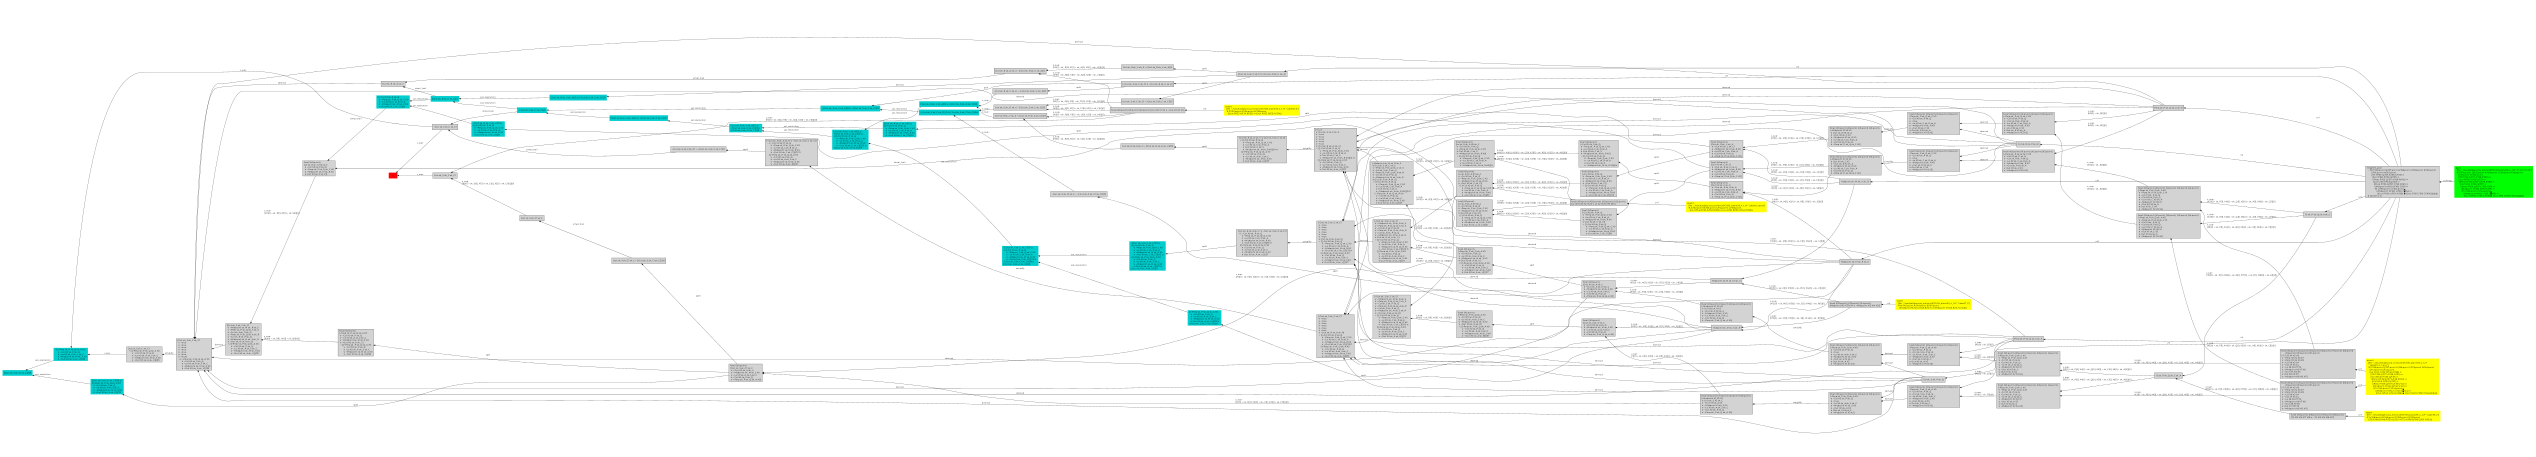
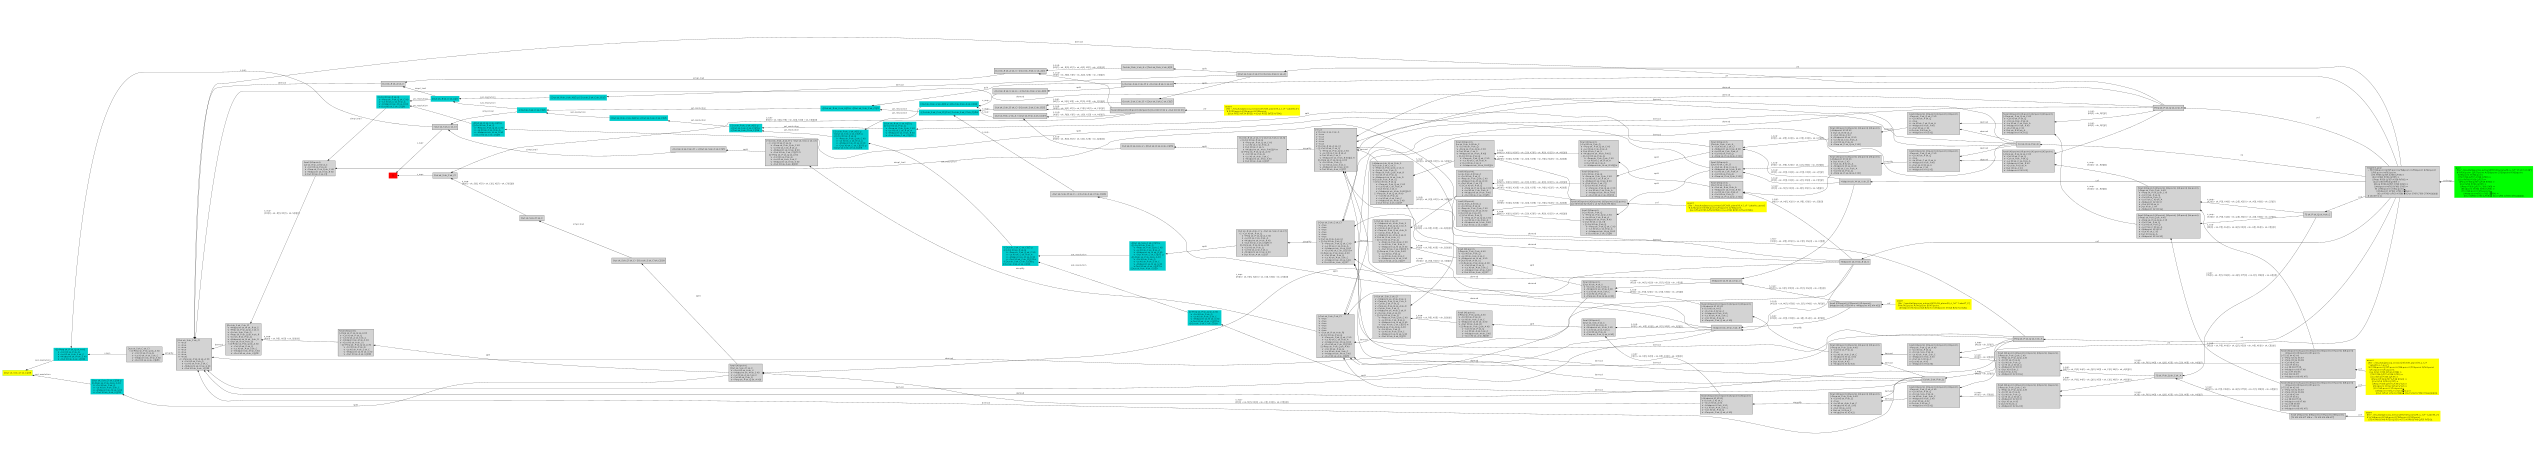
(18, 373) -> (18, 373)
